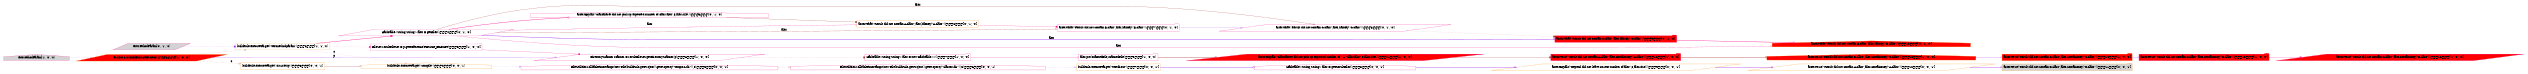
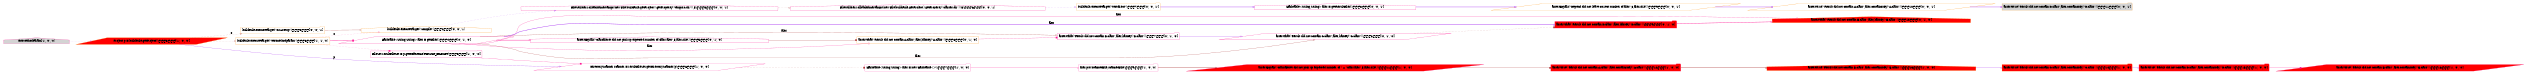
(152, 47) -> none
